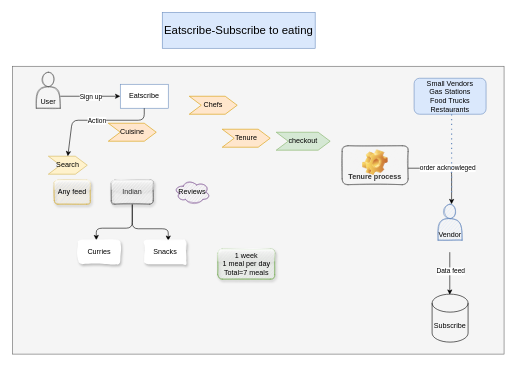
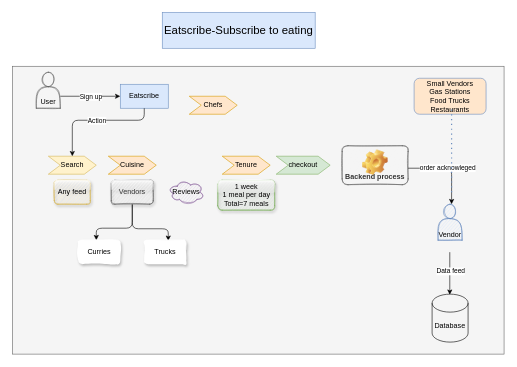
(144, 96) -> (144, 96)
(450, 96) -> (450, 96)
(132, 132) -> (132, 165)
(246, 138) -> (246, 165)
(303, 141) -> (303, 165)
(68, 165) -> (72, 165)
(375, 177) -> (375, 177)
(132, 192) -> (132, 192)
(192, 192) -> (186, 192)
(165, 252) -> (165, 252)
(246, 264) -> (246, 195)
(450, 326) -> (450, 326)
